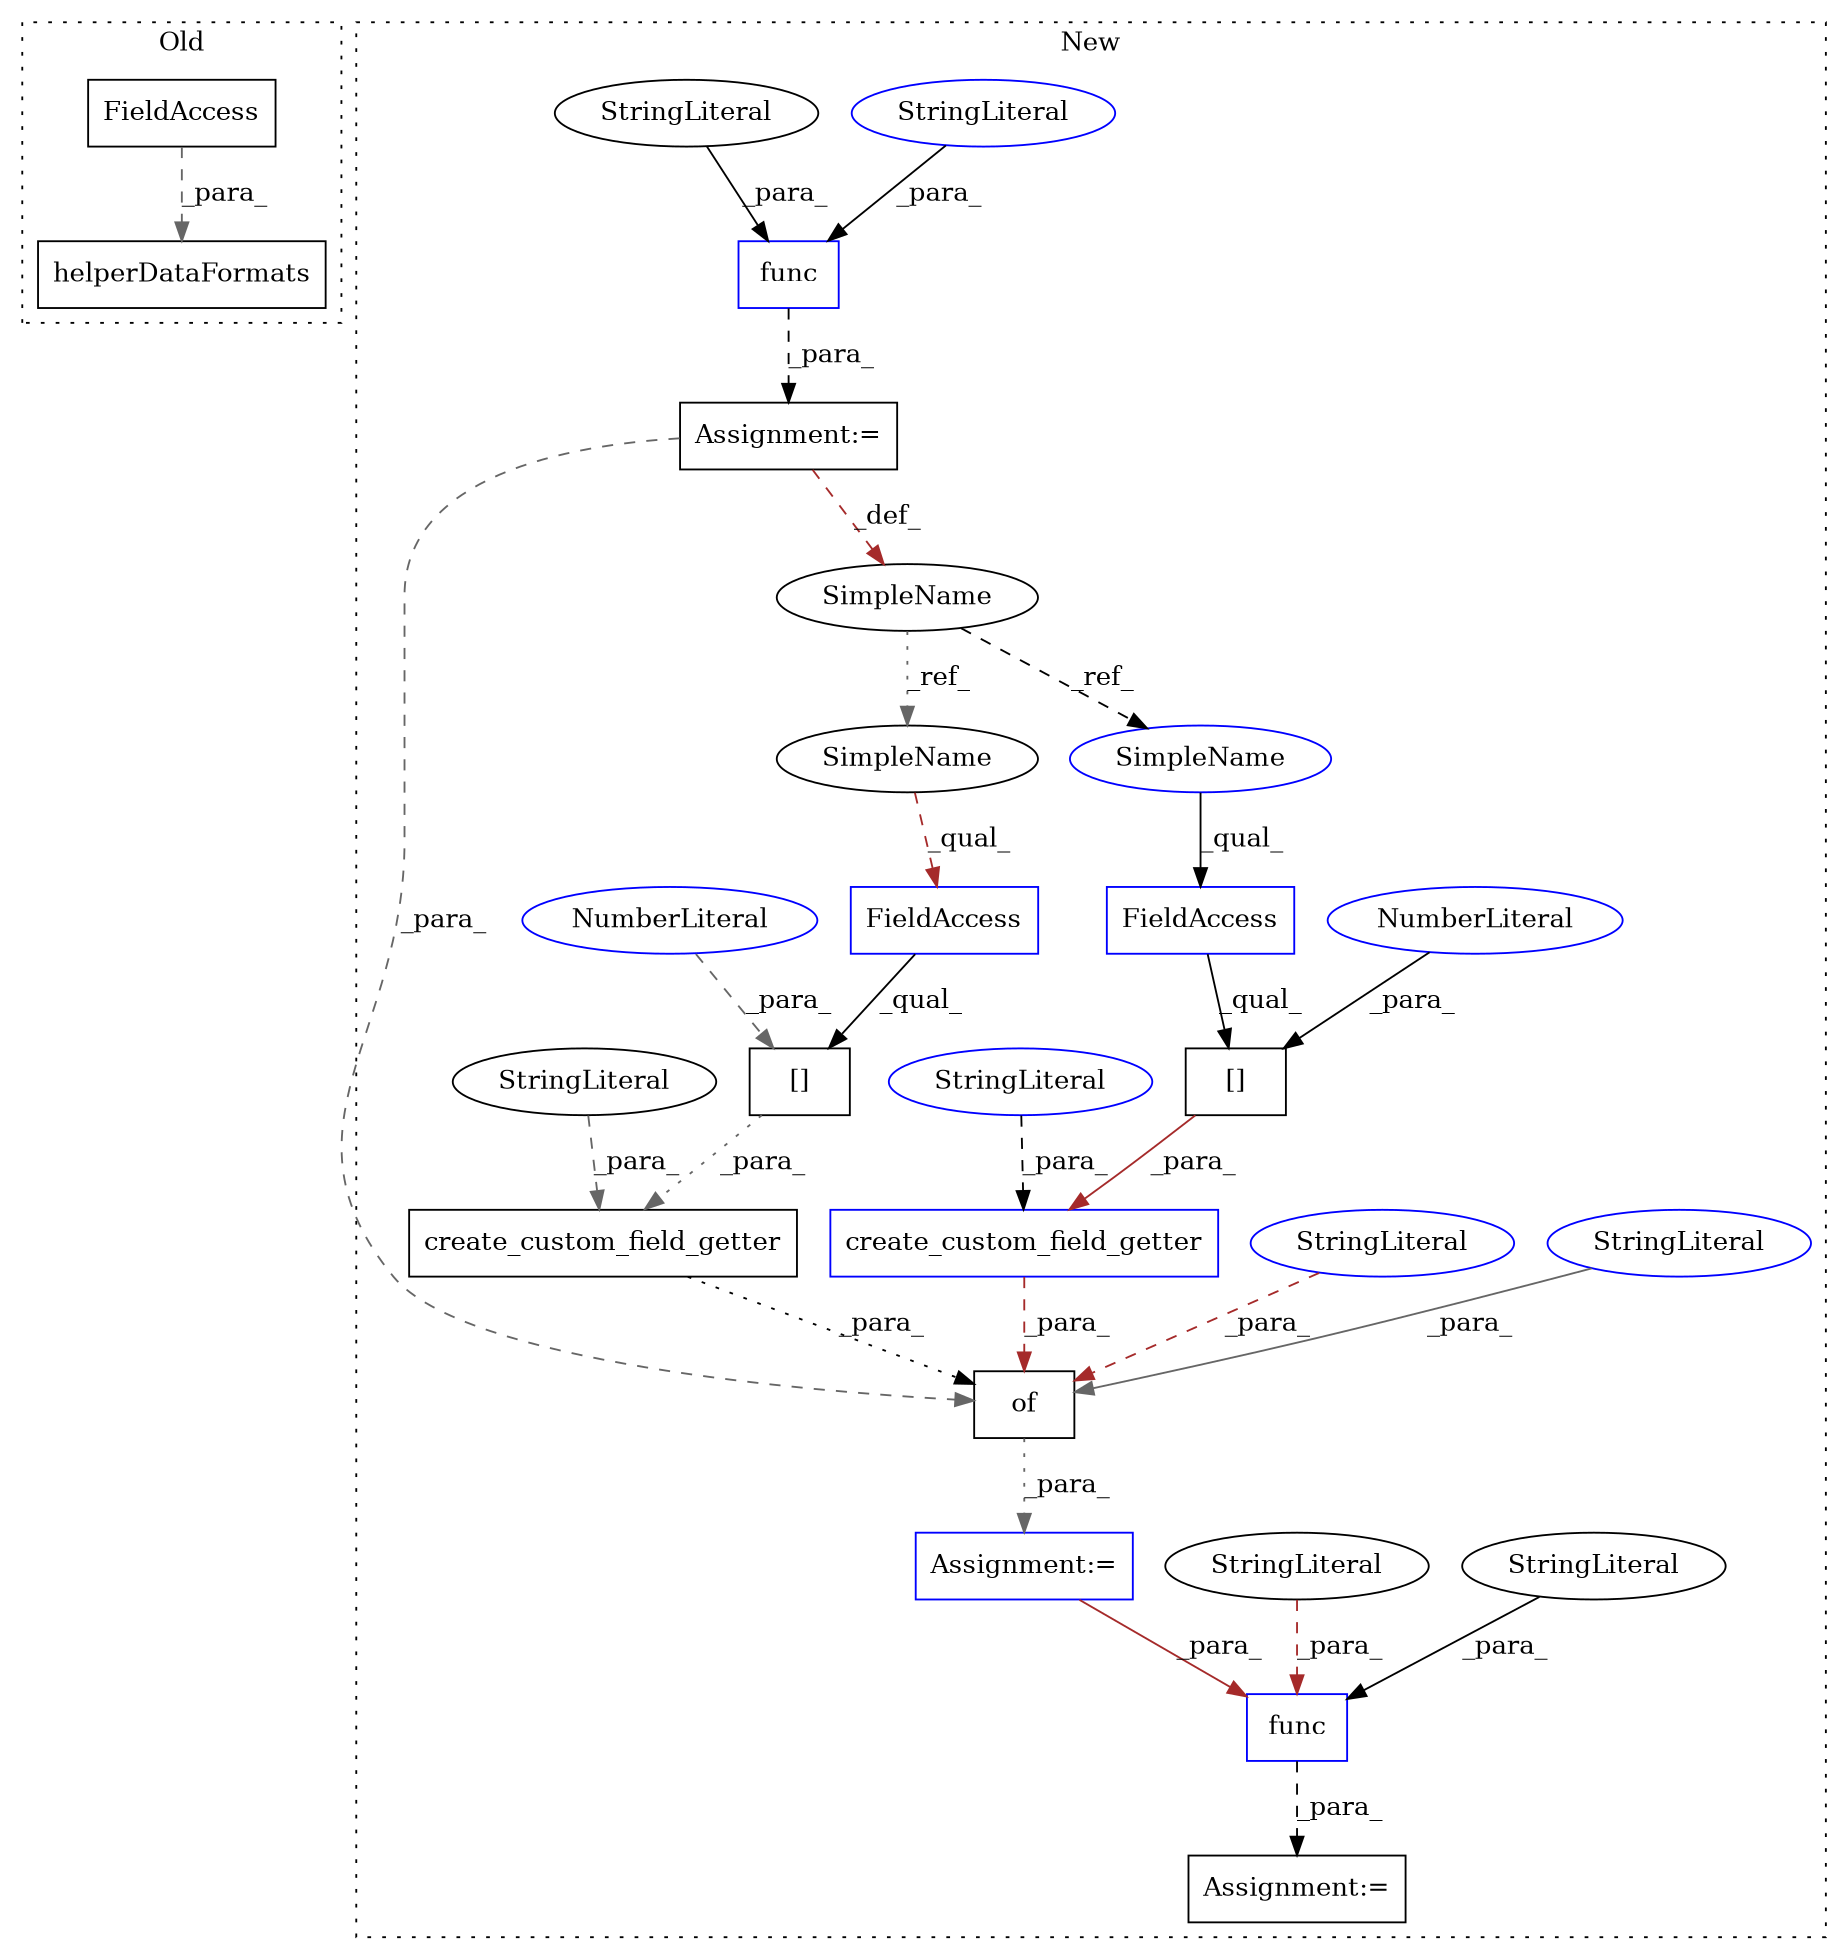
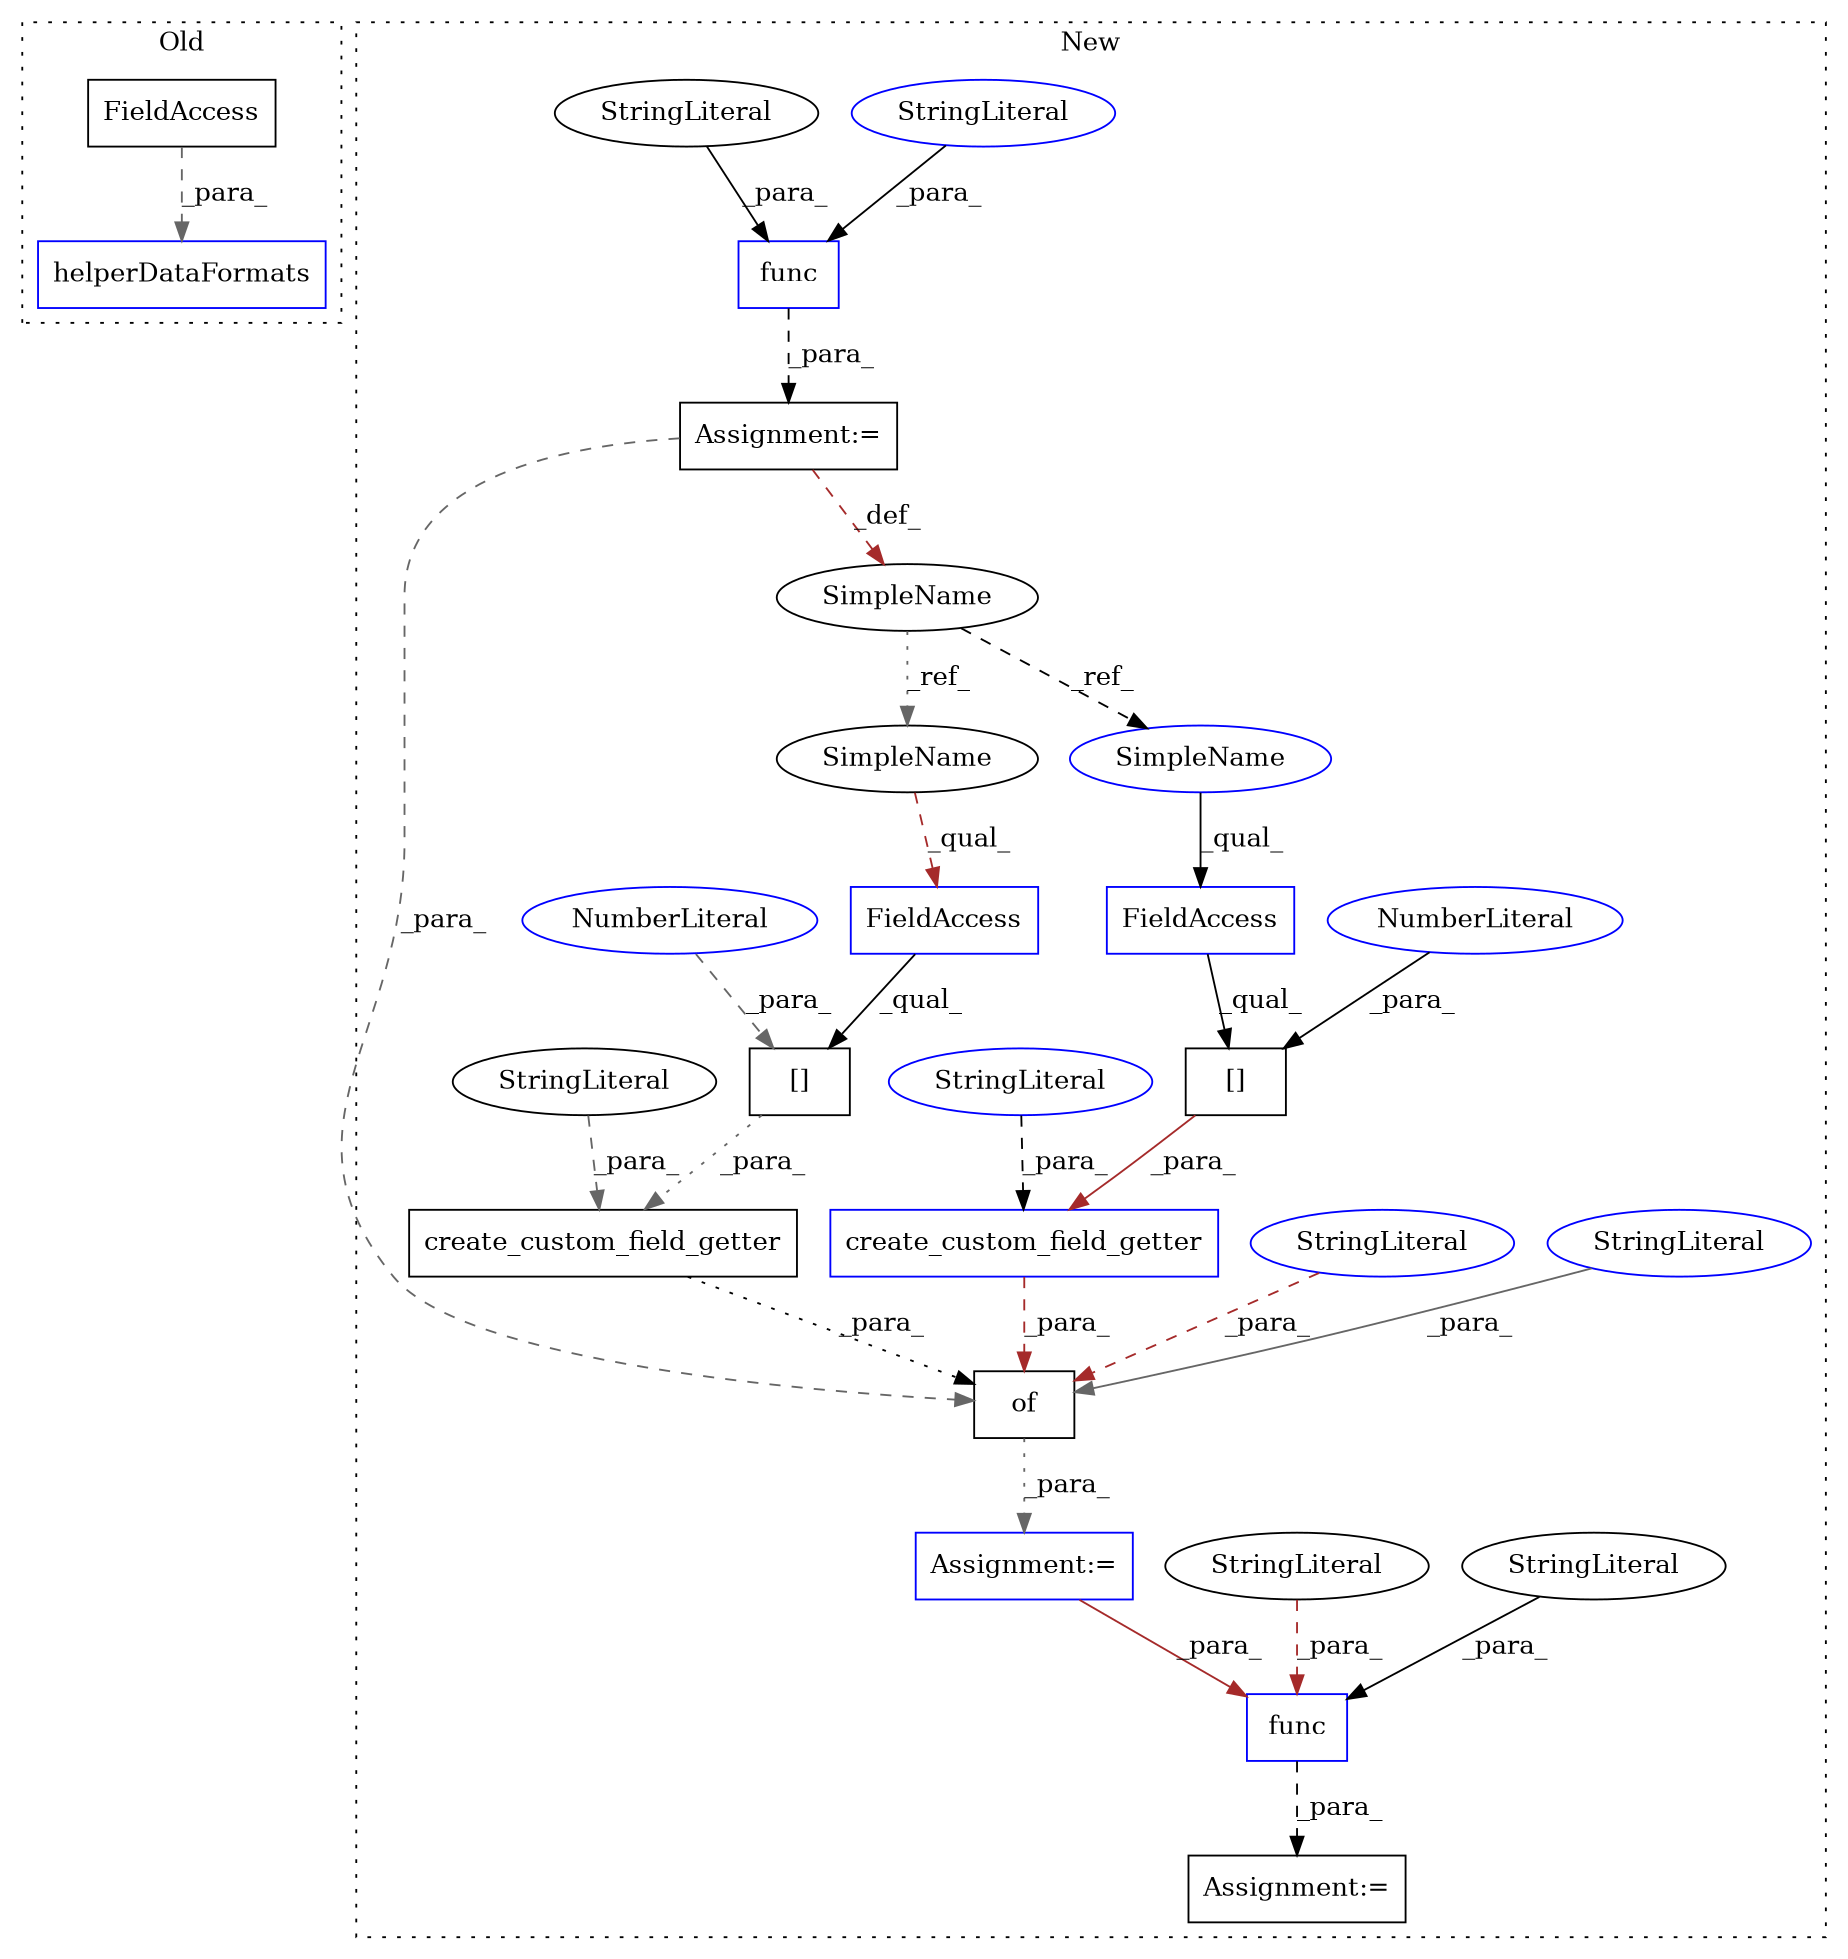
(182, 275) -> (182, 275)
